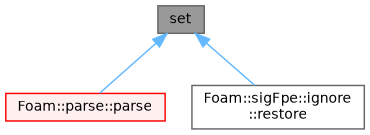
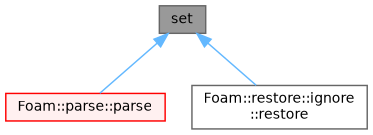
(278, 107) -> (280, 107)
